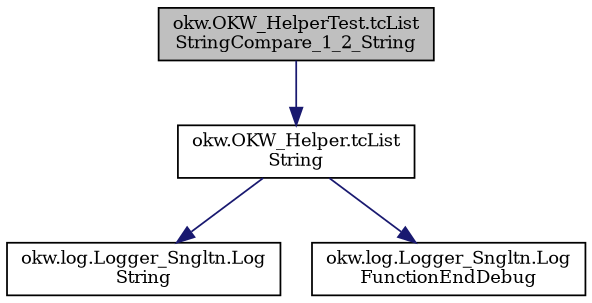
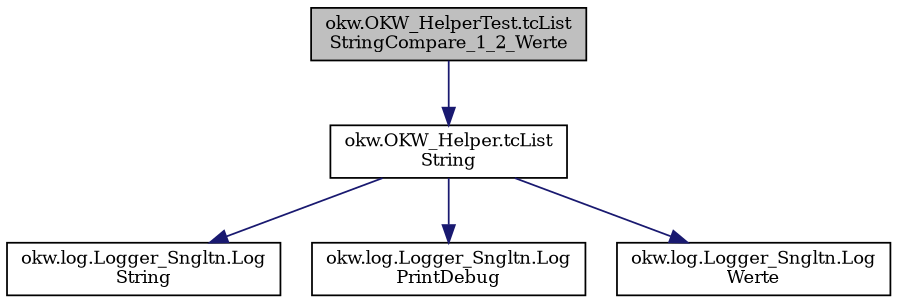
(296, 34) -> (449, 34)
none -> (449, 269)
(449, 269) -> (754, 269)
